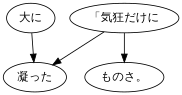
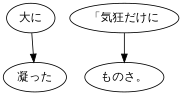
(82, 46) -> none
